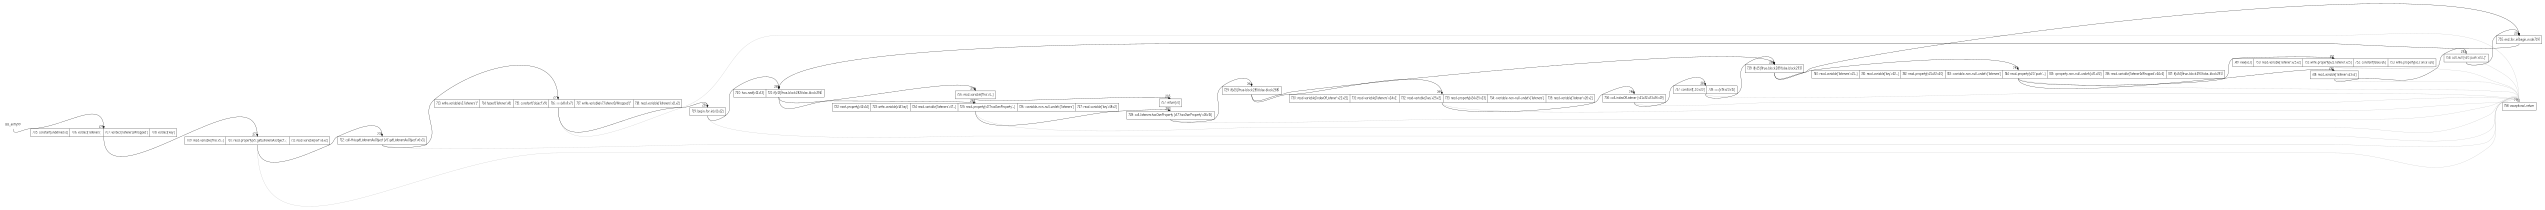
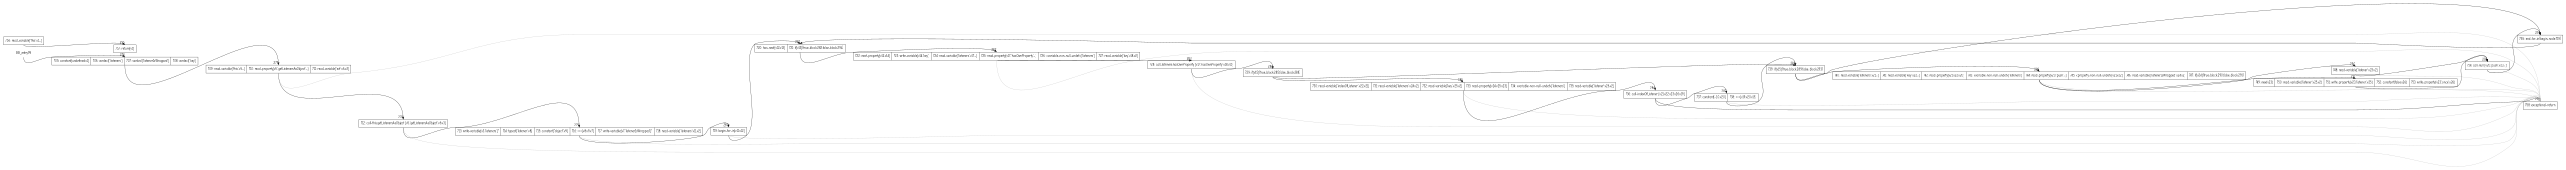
(2430, 67) -> (2433, 88)
(876, 94) -> none
(2076, 102) -> (2097, 110)
